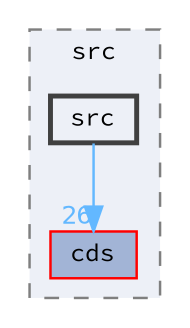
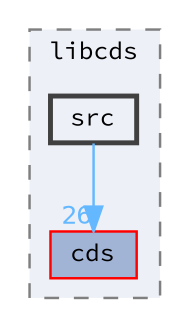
(95, 53) -> (95, 53)
